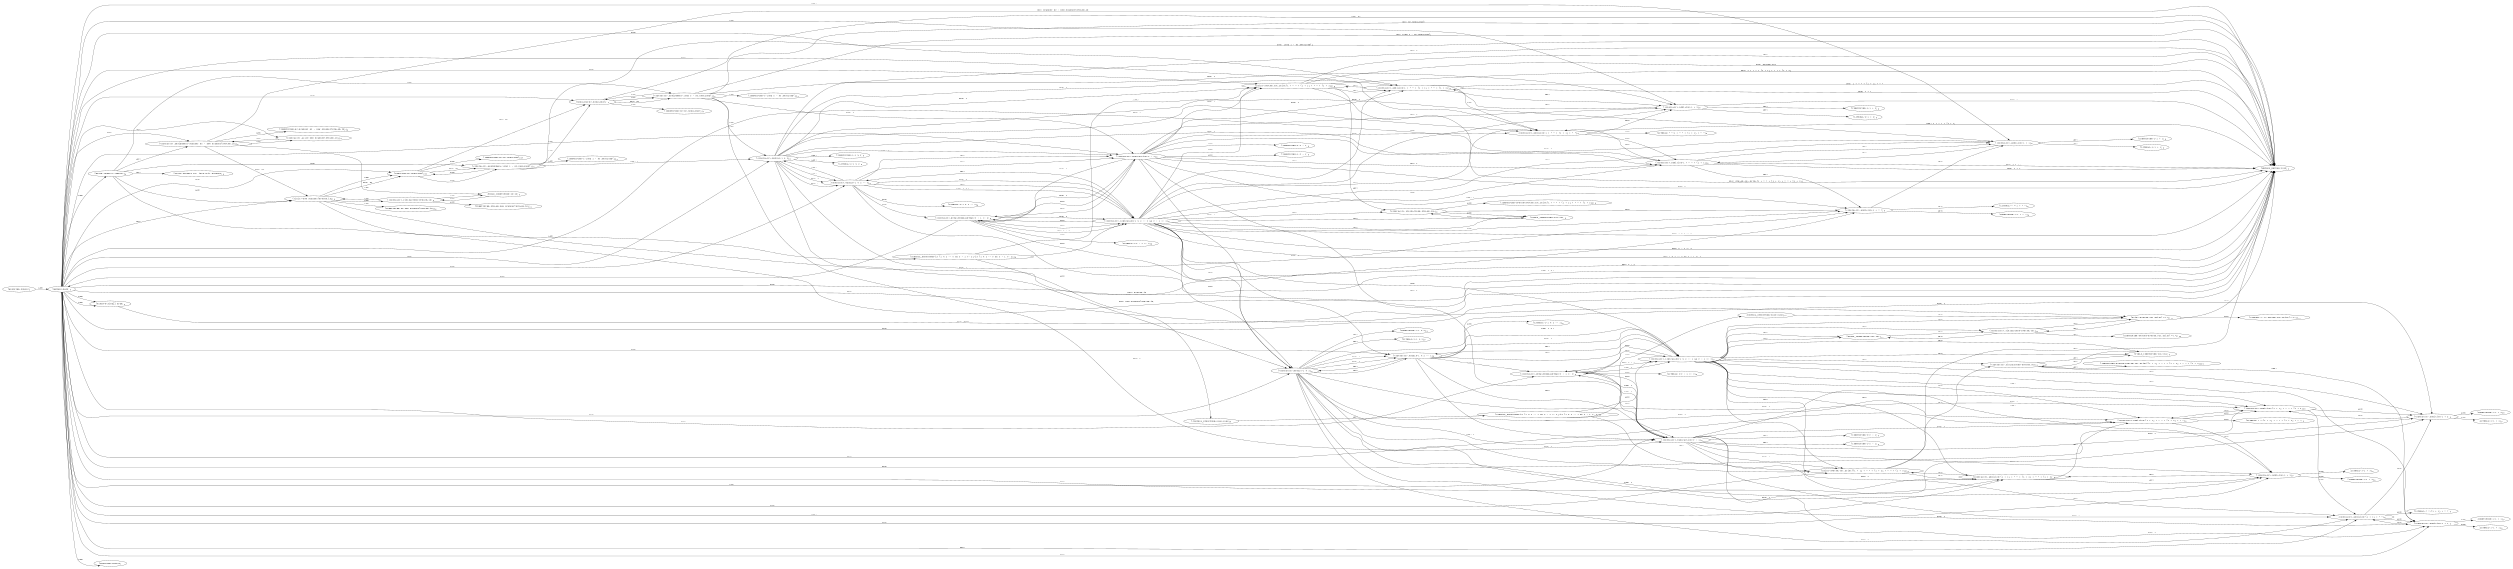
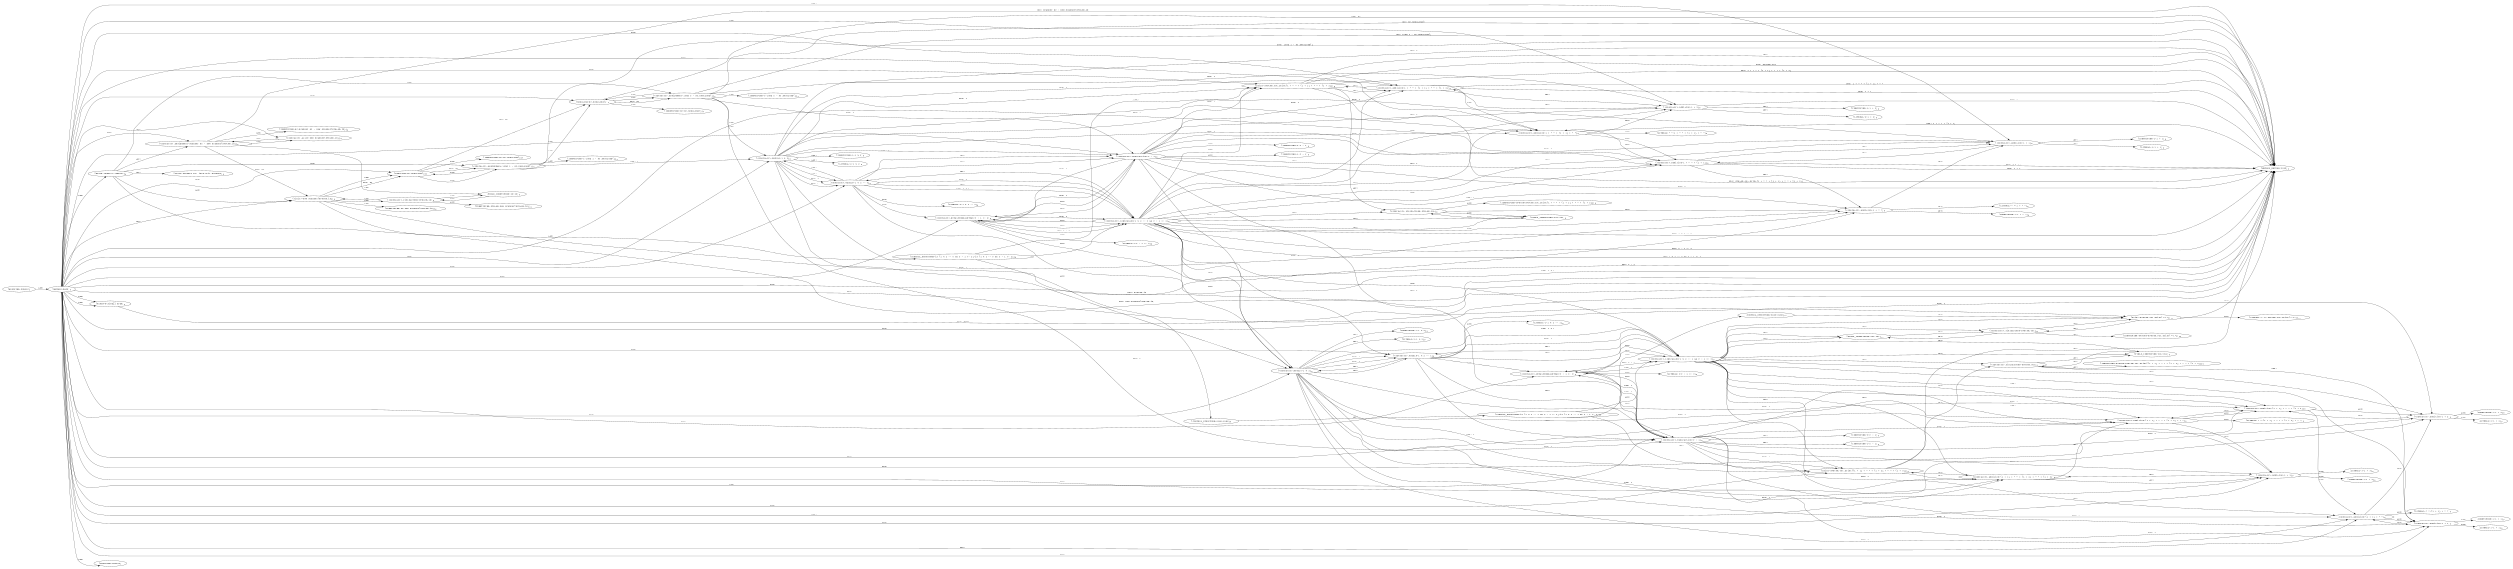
(518, 278) -> (517, 278)
